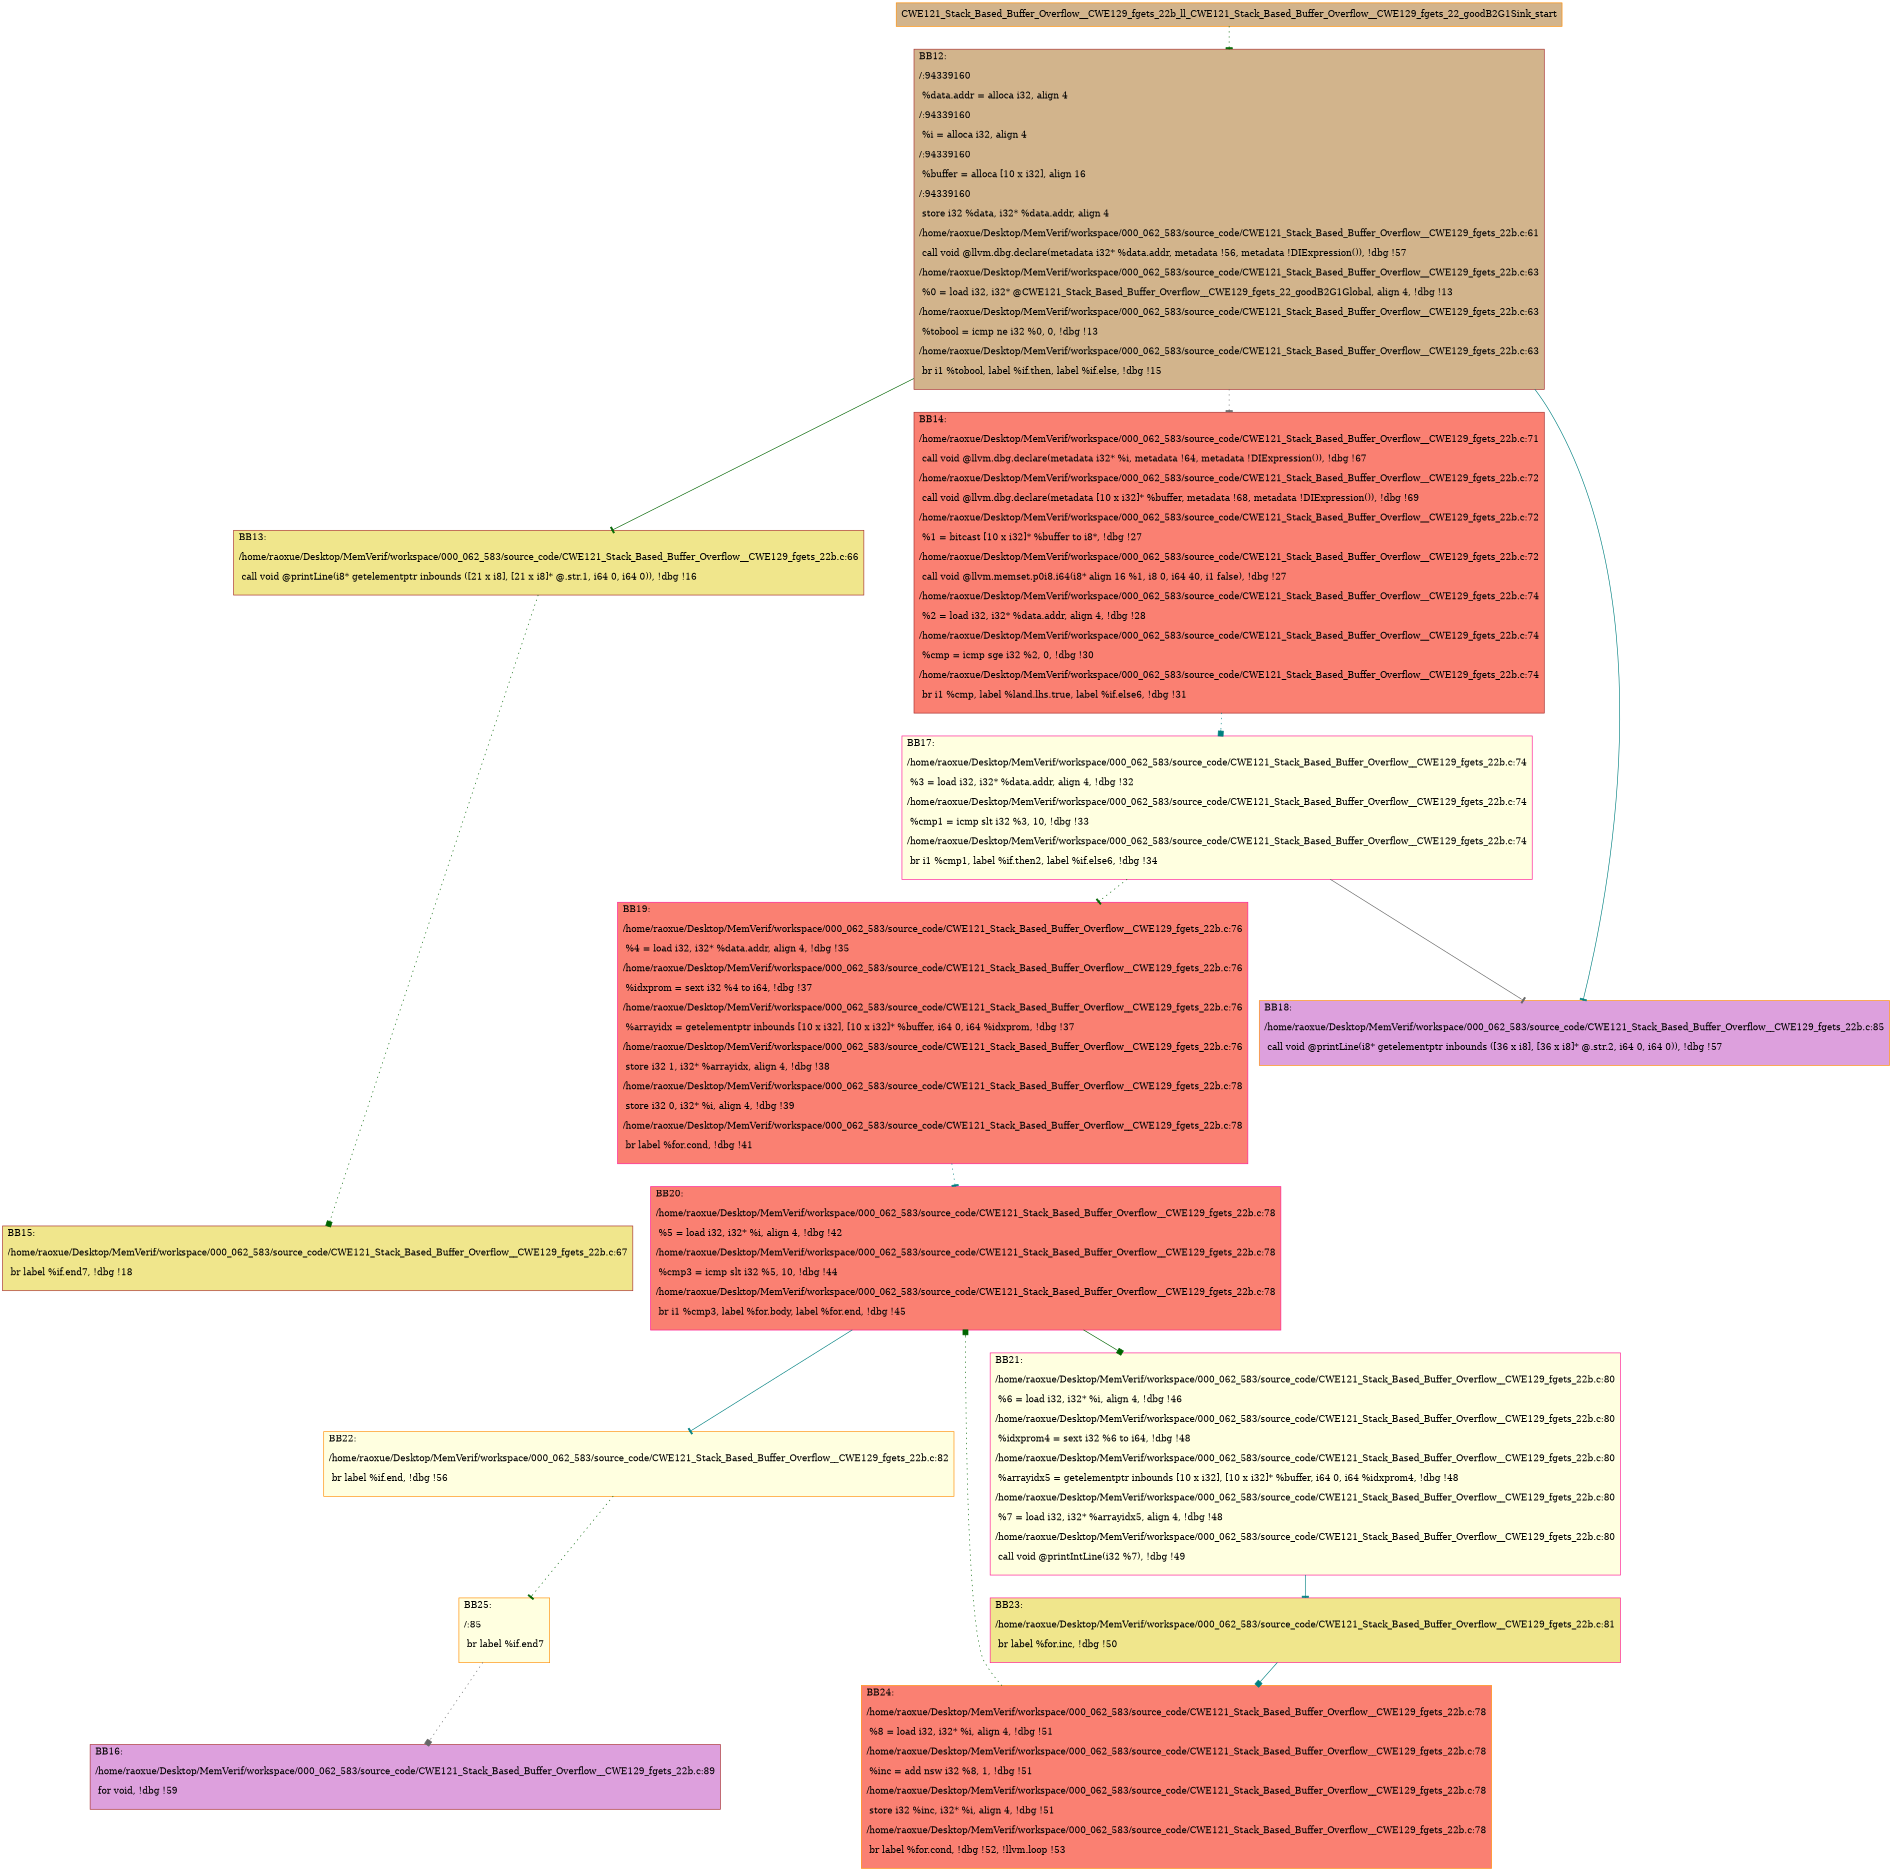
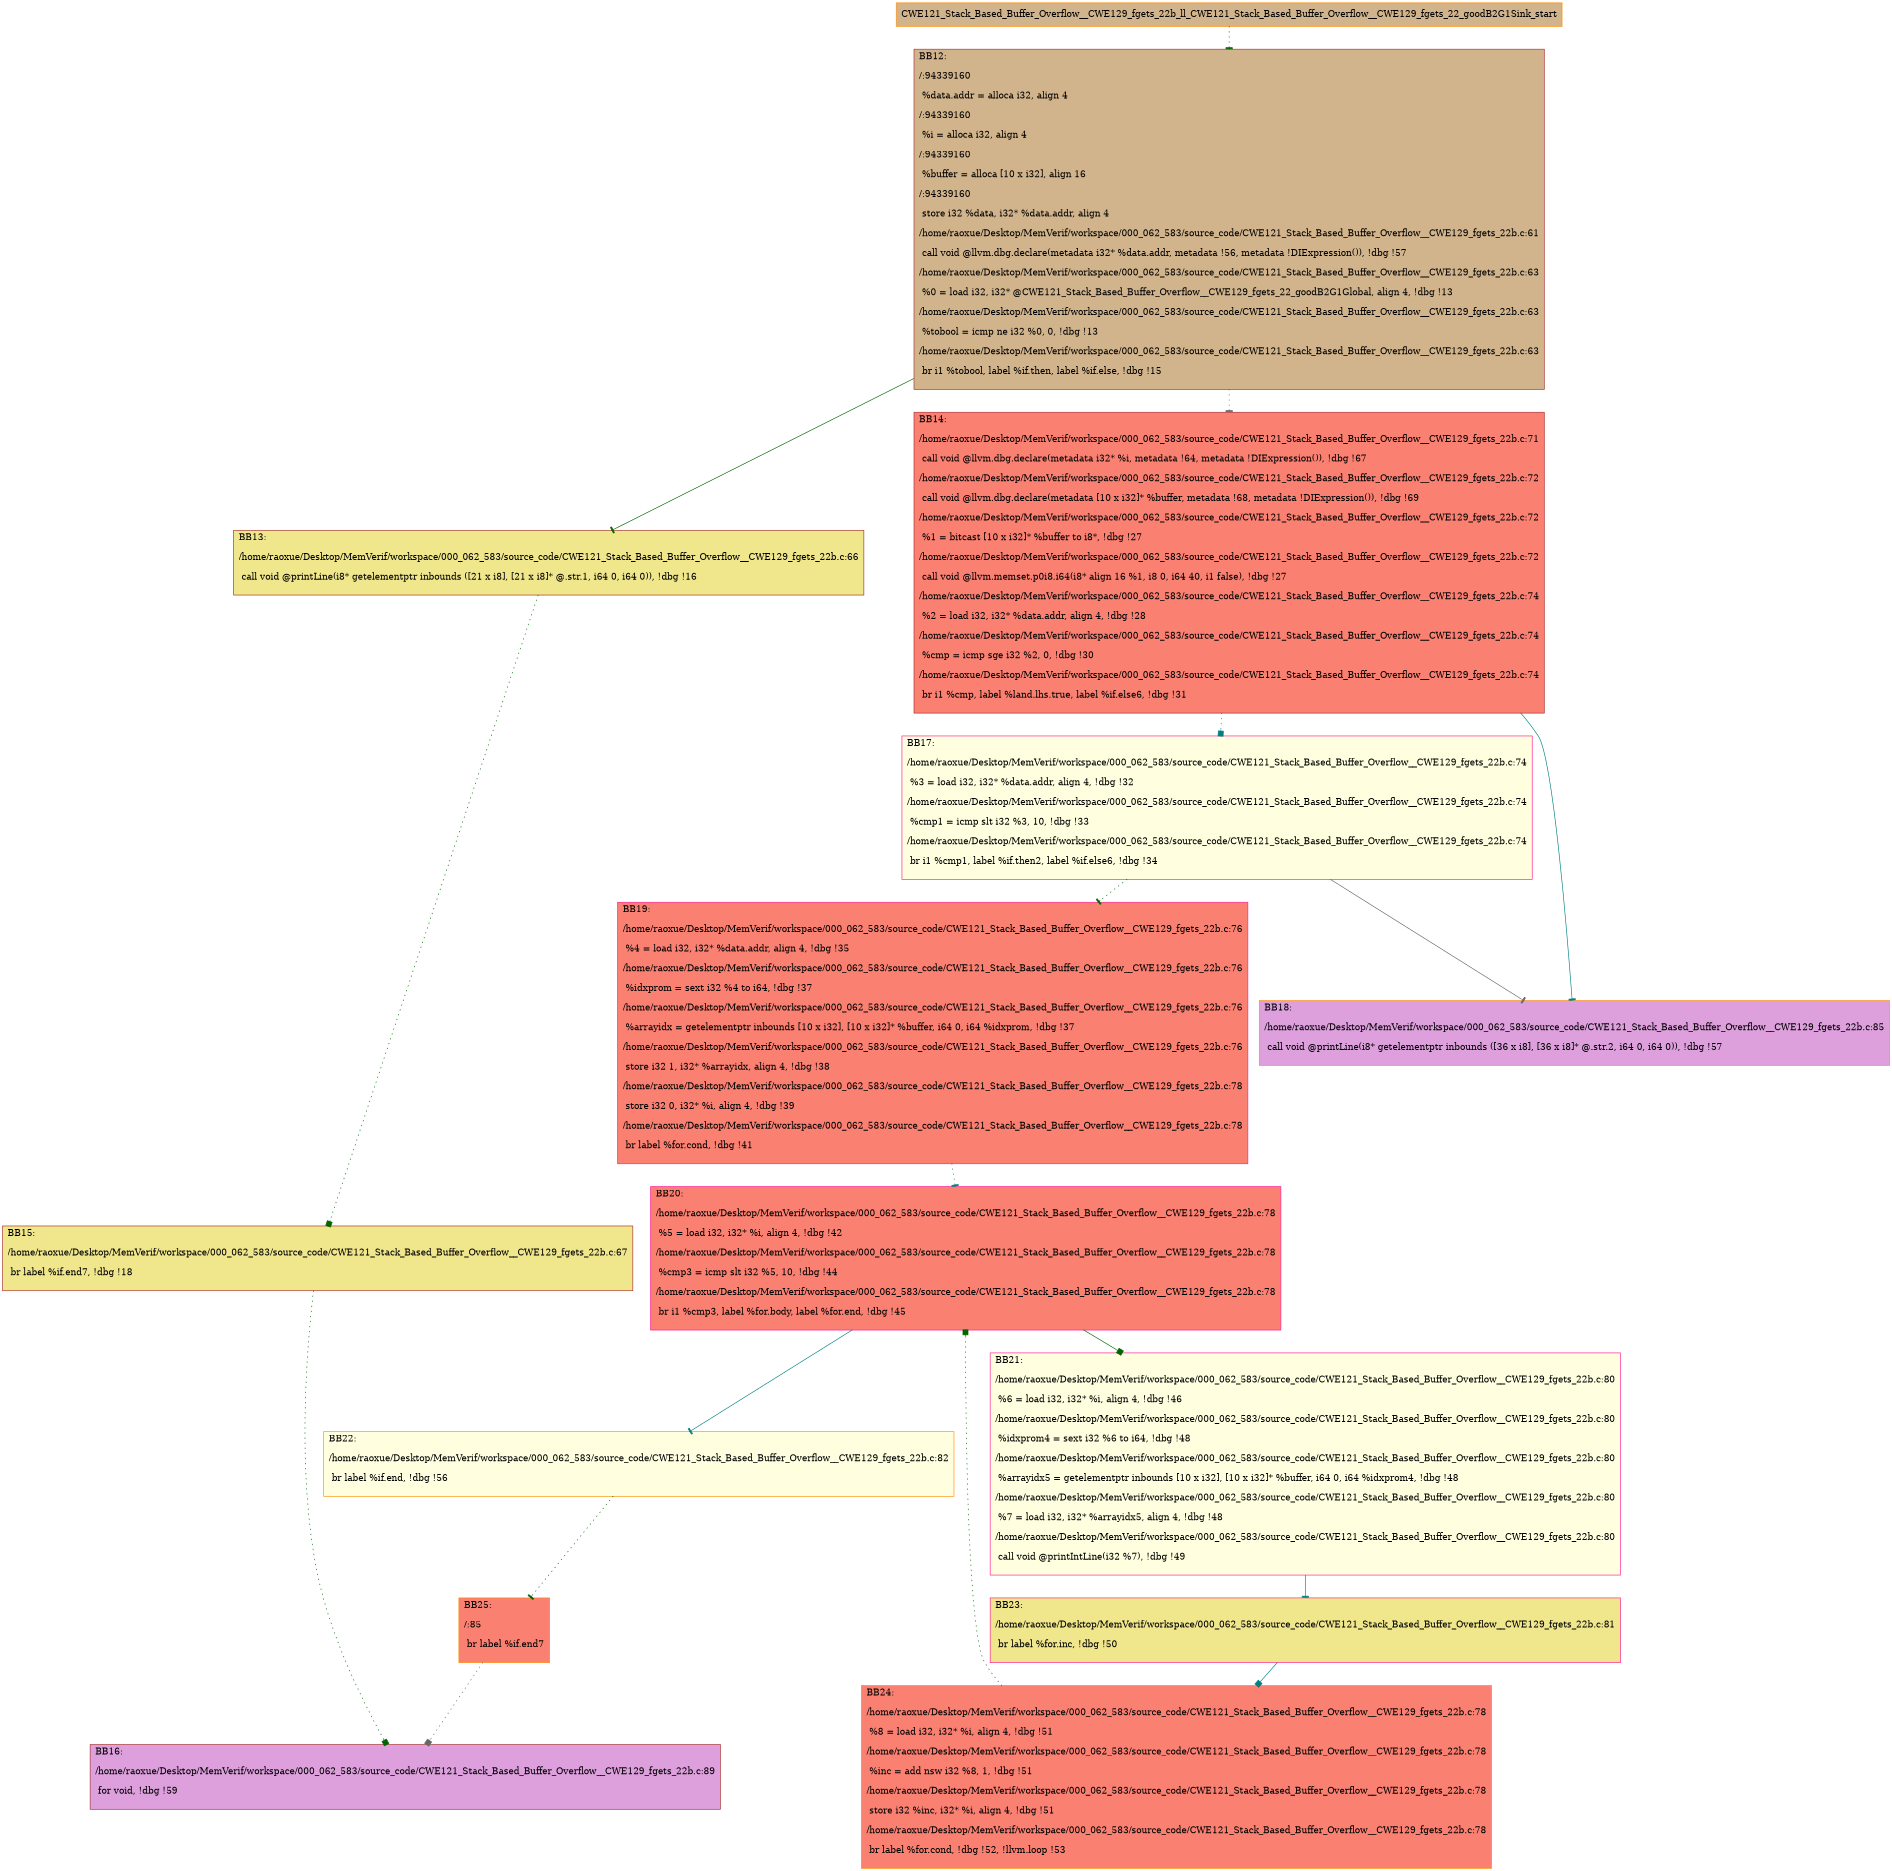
(1618, 687) -> (1559, 851)
none -> (310, 1522)
(504, 1630) -> (504, 1630)
